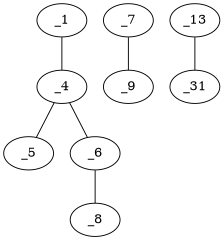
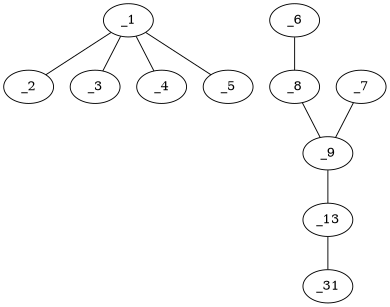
none -> (29, 87)
none -> (95, 87)
(45, 120) -> (178, 54)
(79, 120) -> none
none -> (311, 120)
none -> (328, 187)
